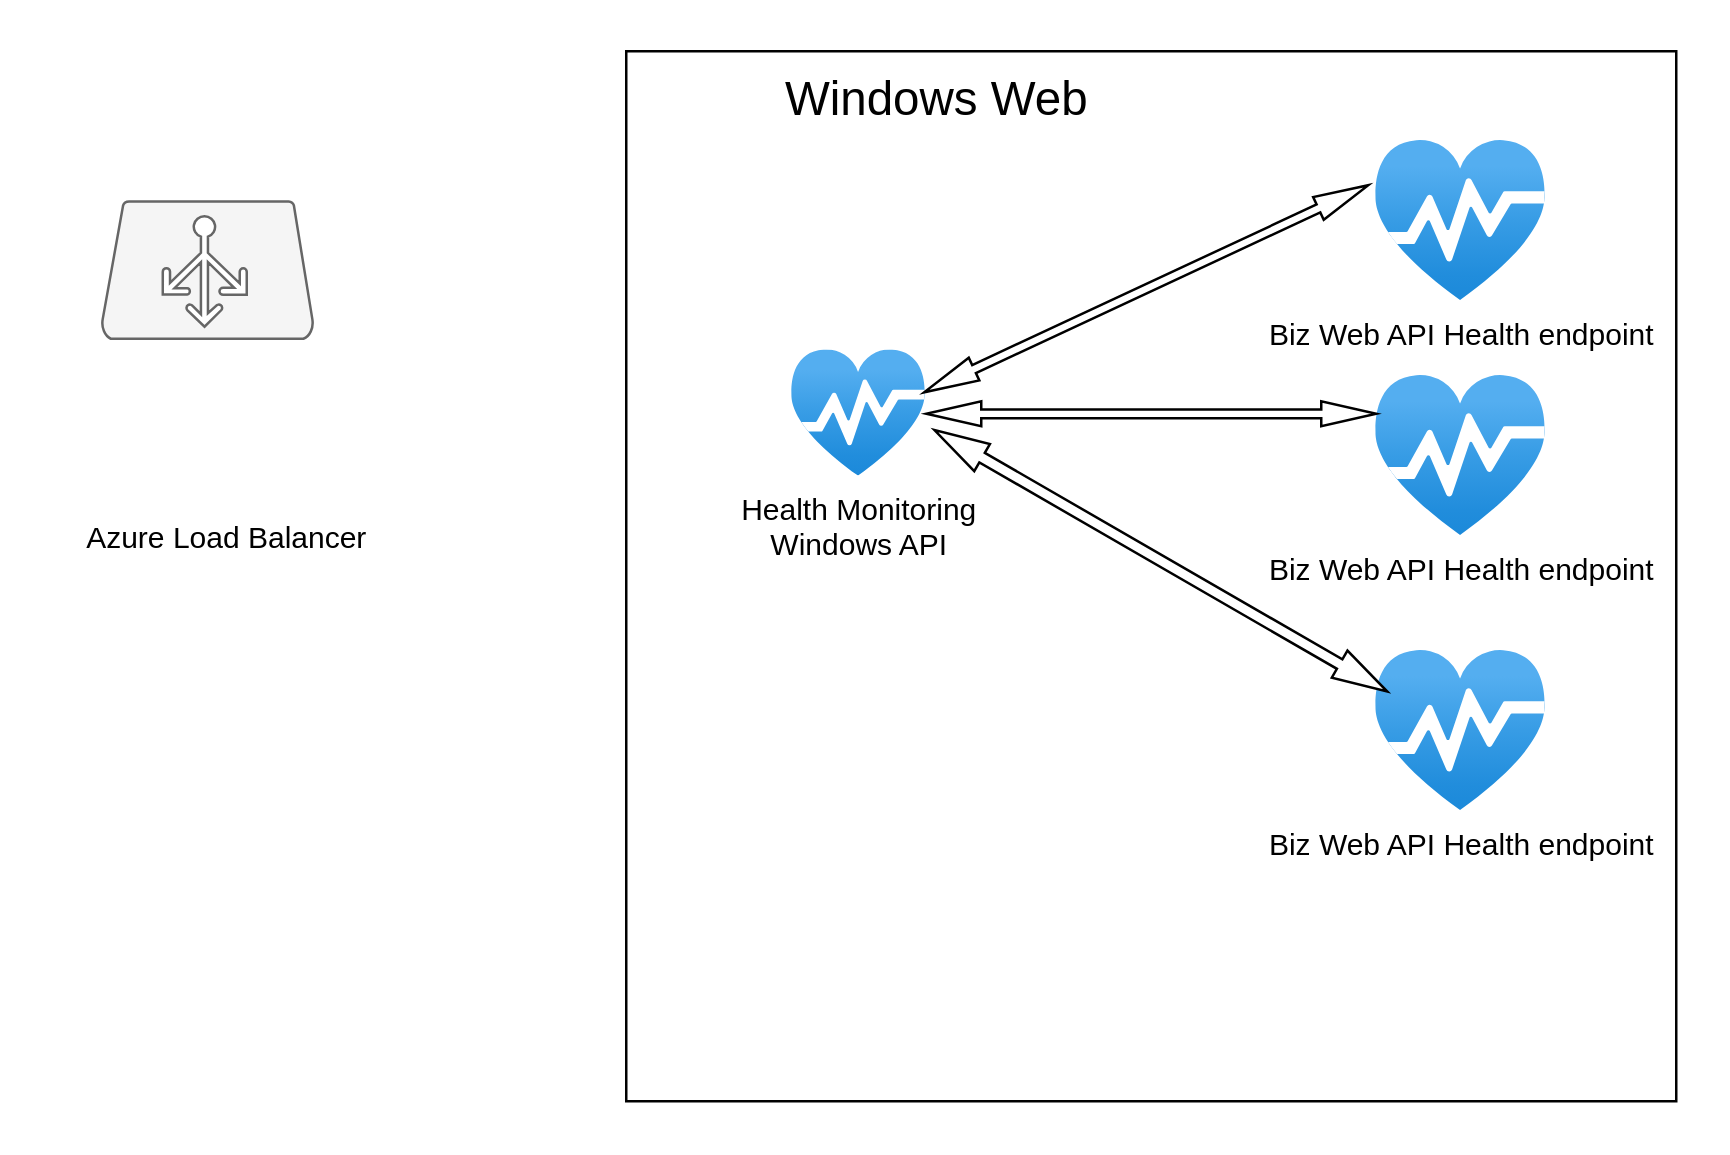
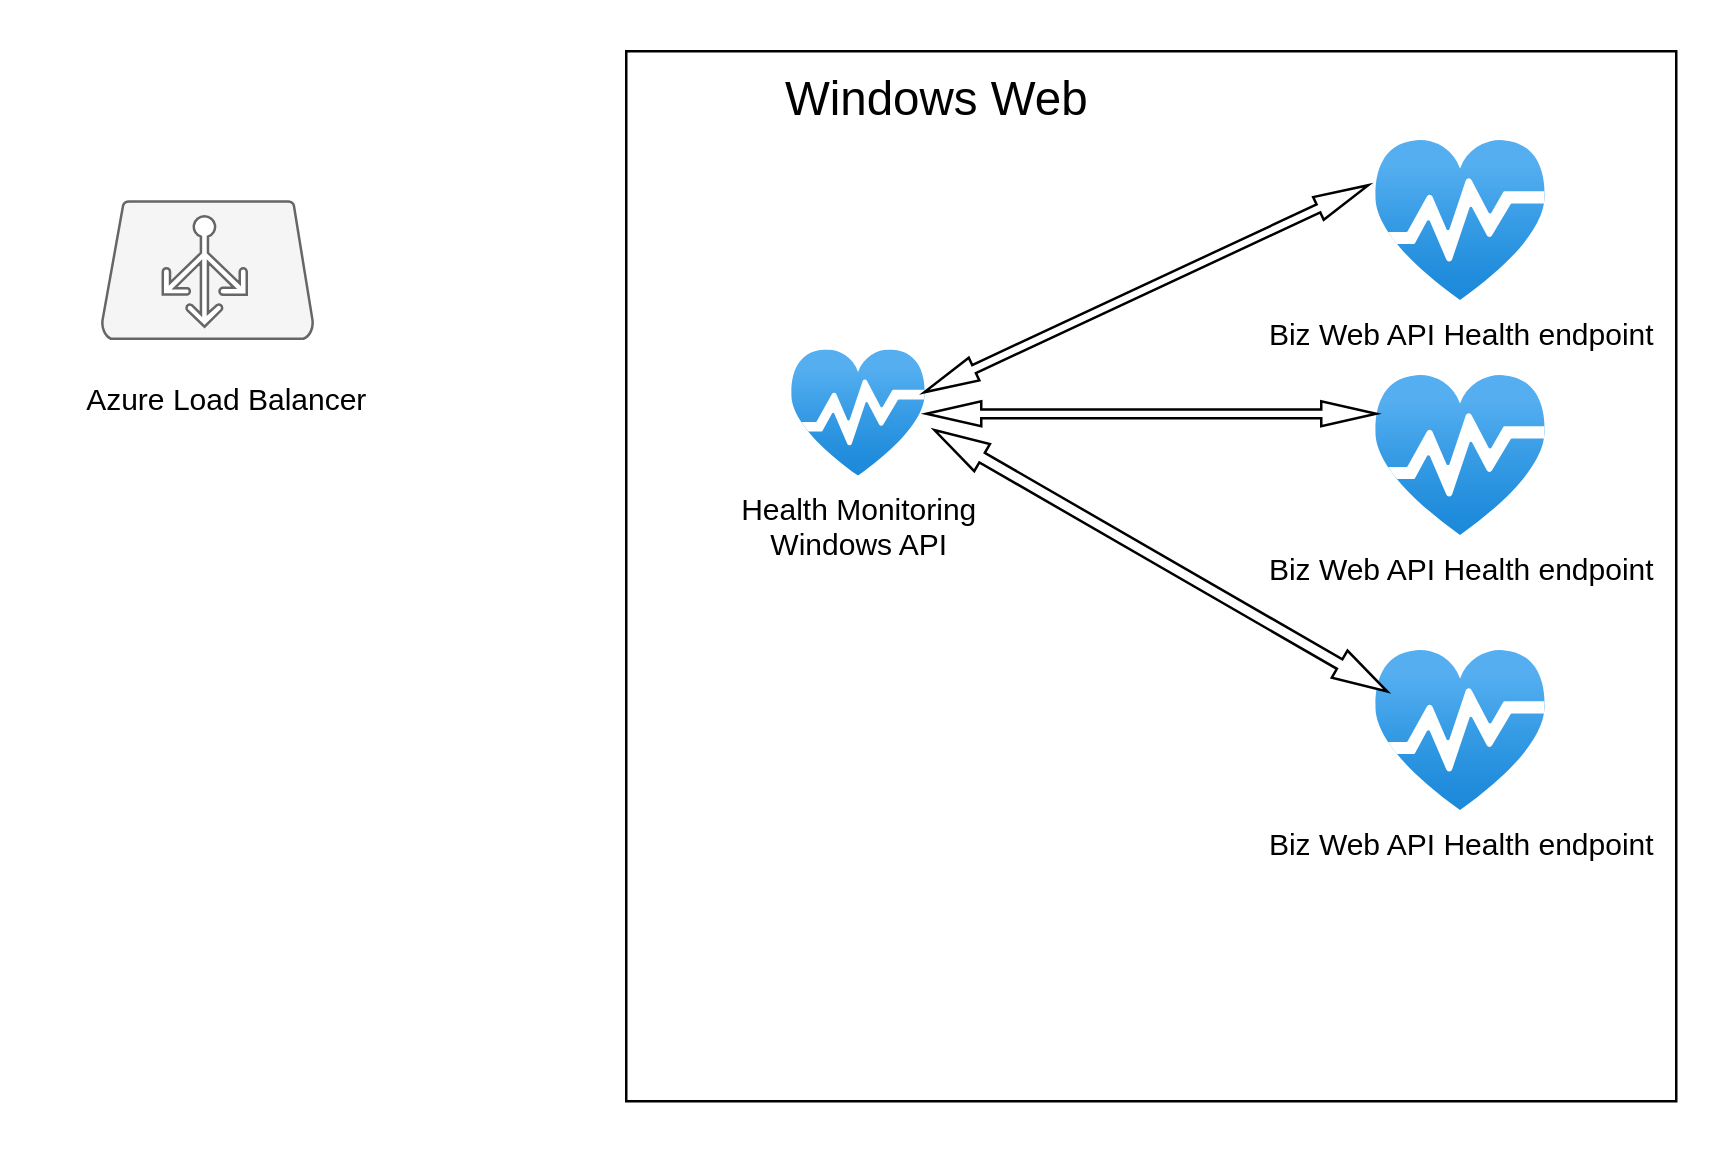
(226, 539) -> (226, 401)
